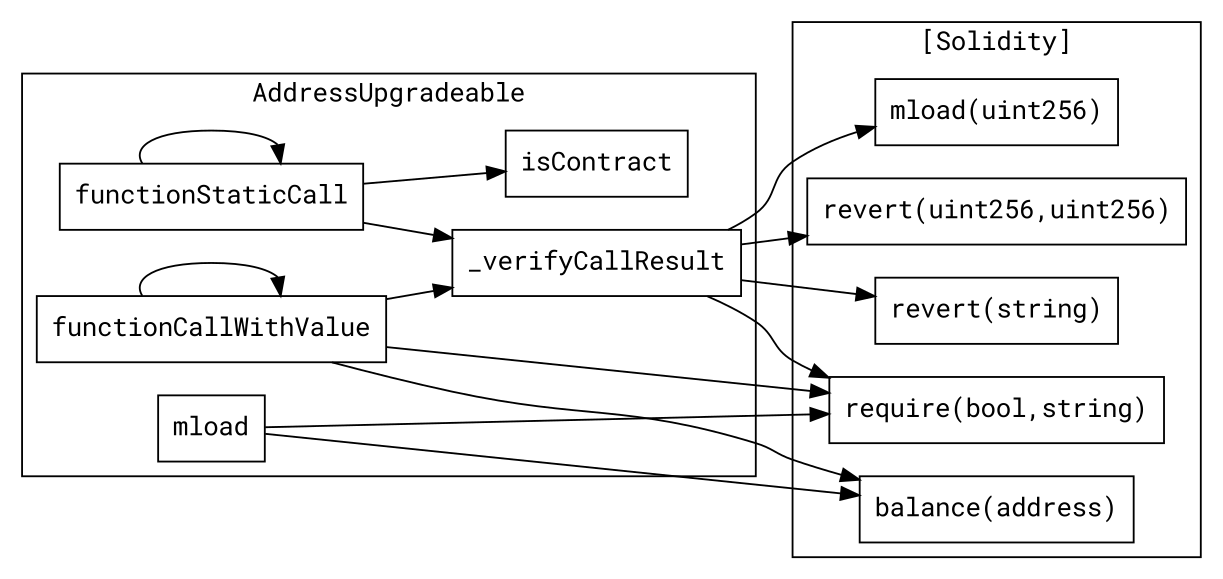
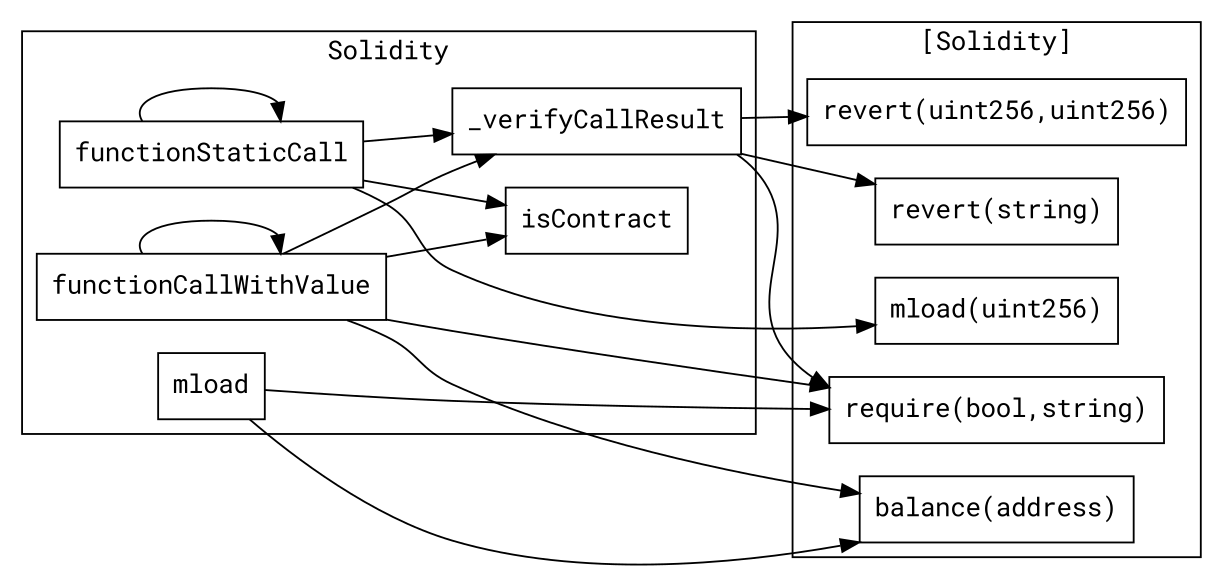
(389, 95) -> (389, 52)
(781, 174) -> (586, 311)
none -> (441, 247)
